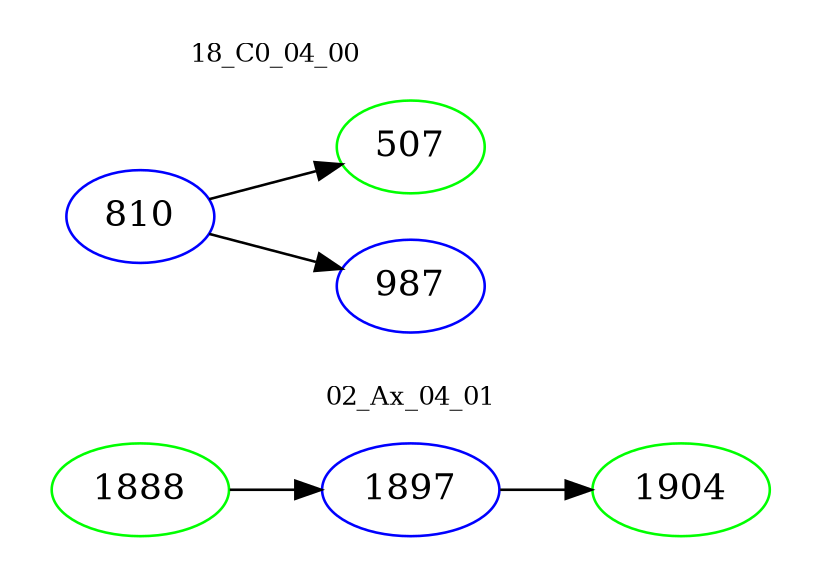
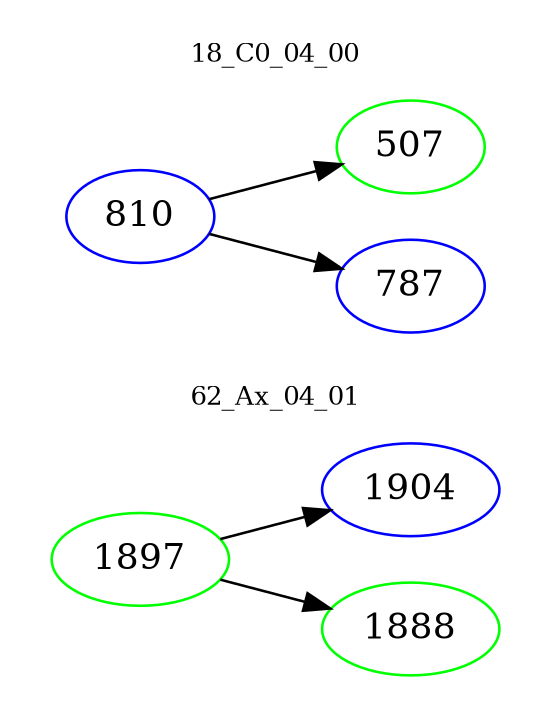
(411, 286) -> (411, 286)
(411, 398) -> (276, 398)
(262, 490) -> (263, 591)
(411, 490) -> (140, 559)
(681, 490) -> (411, 490)
